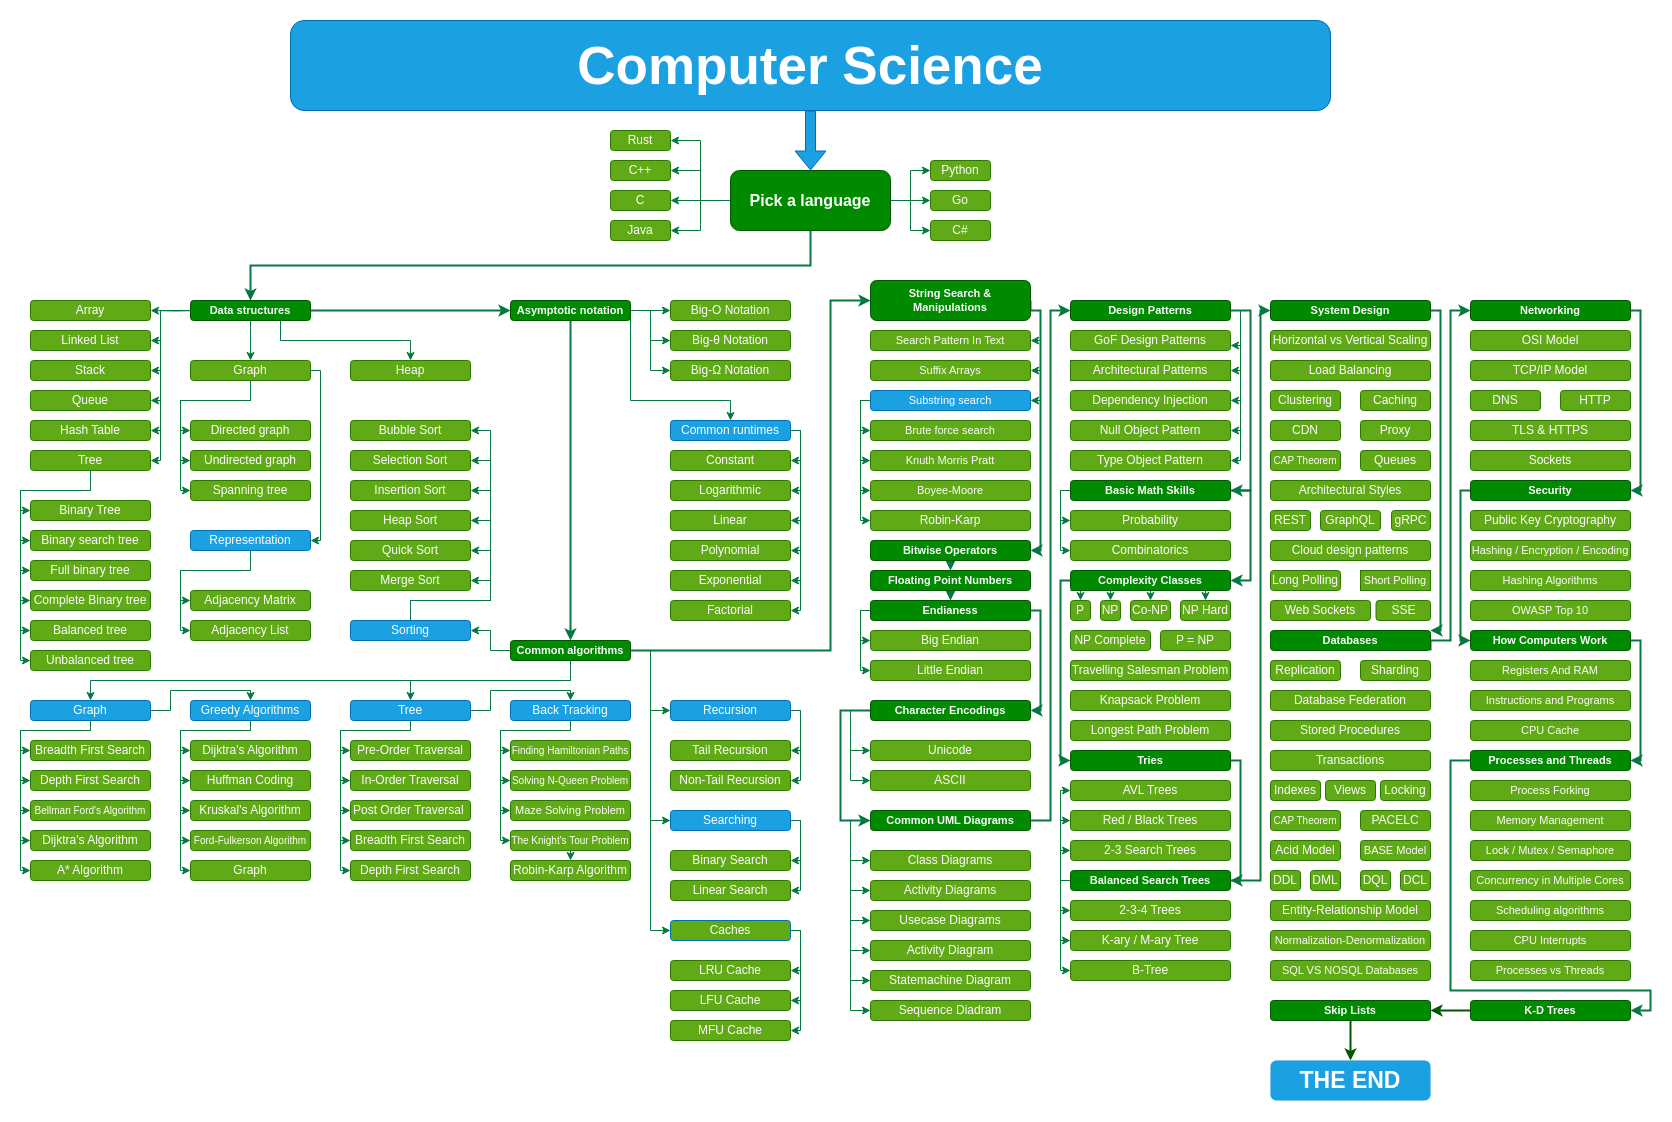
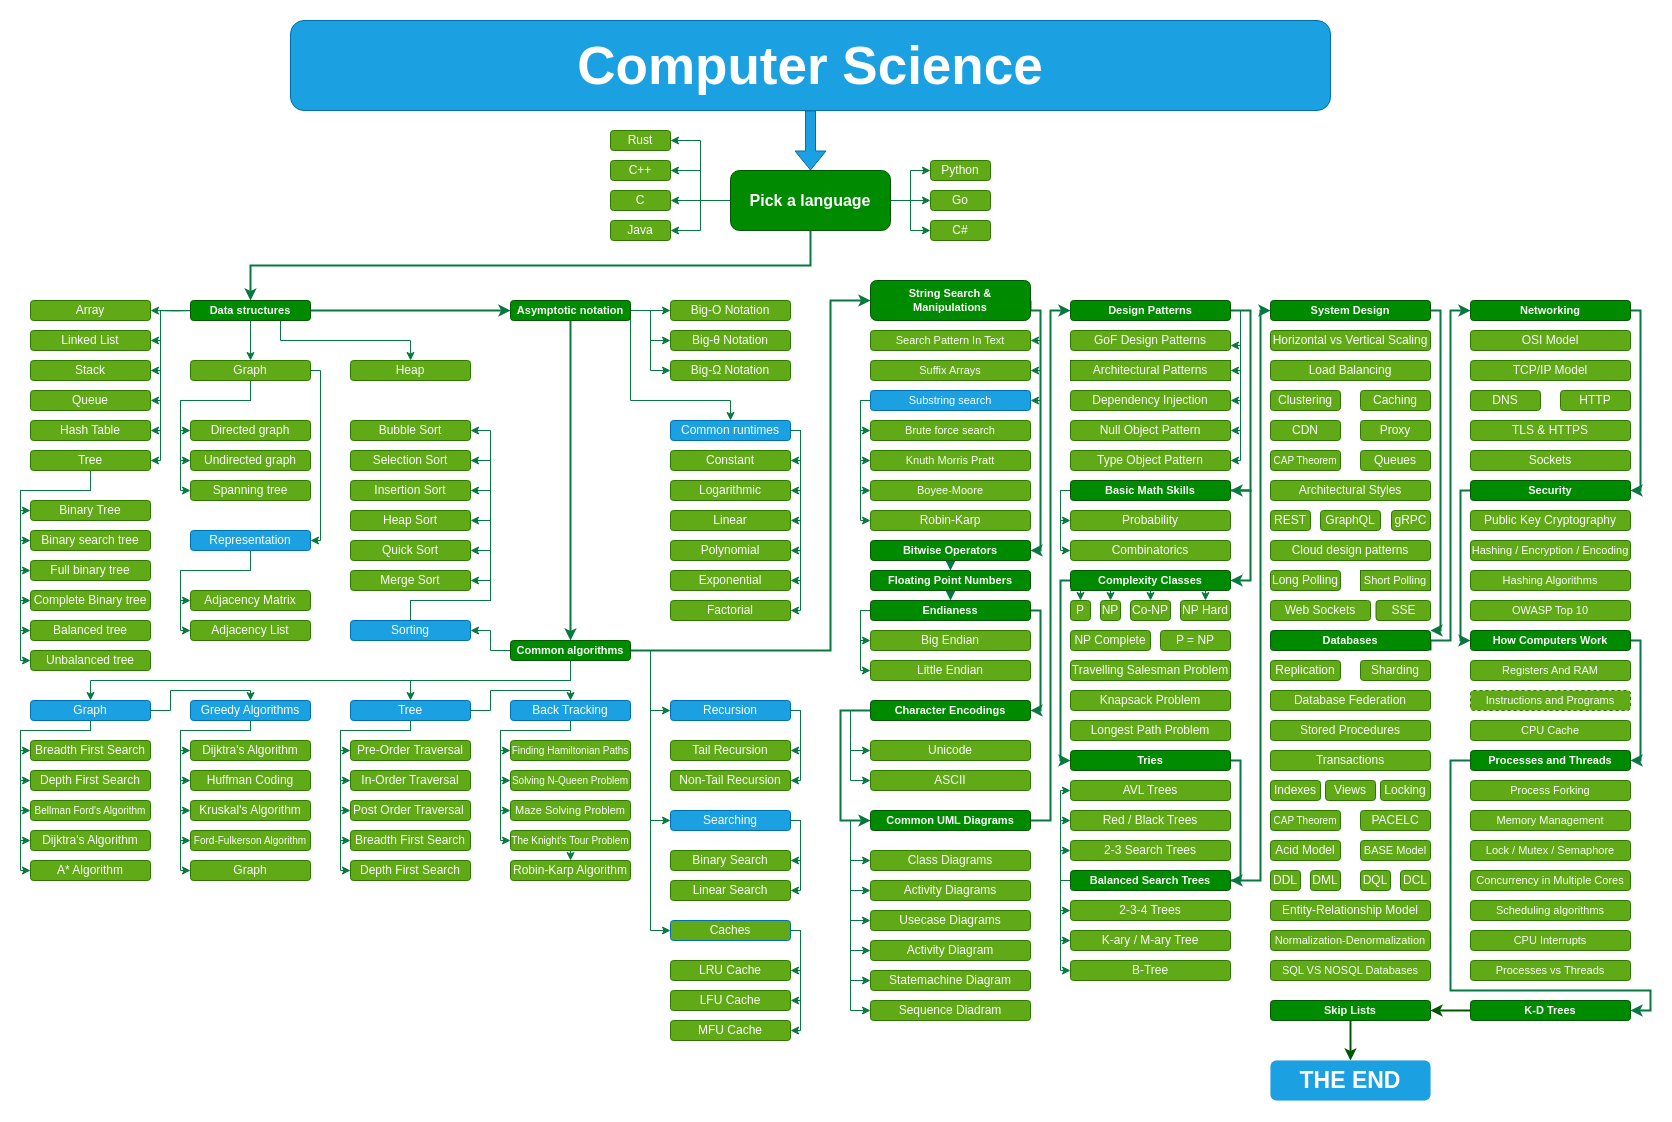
(1551, 701) -> (1551, 701)
